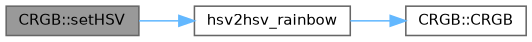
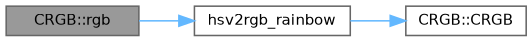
(73, 21) -> (73, 21)
(272, 21) -> (272, 21)
